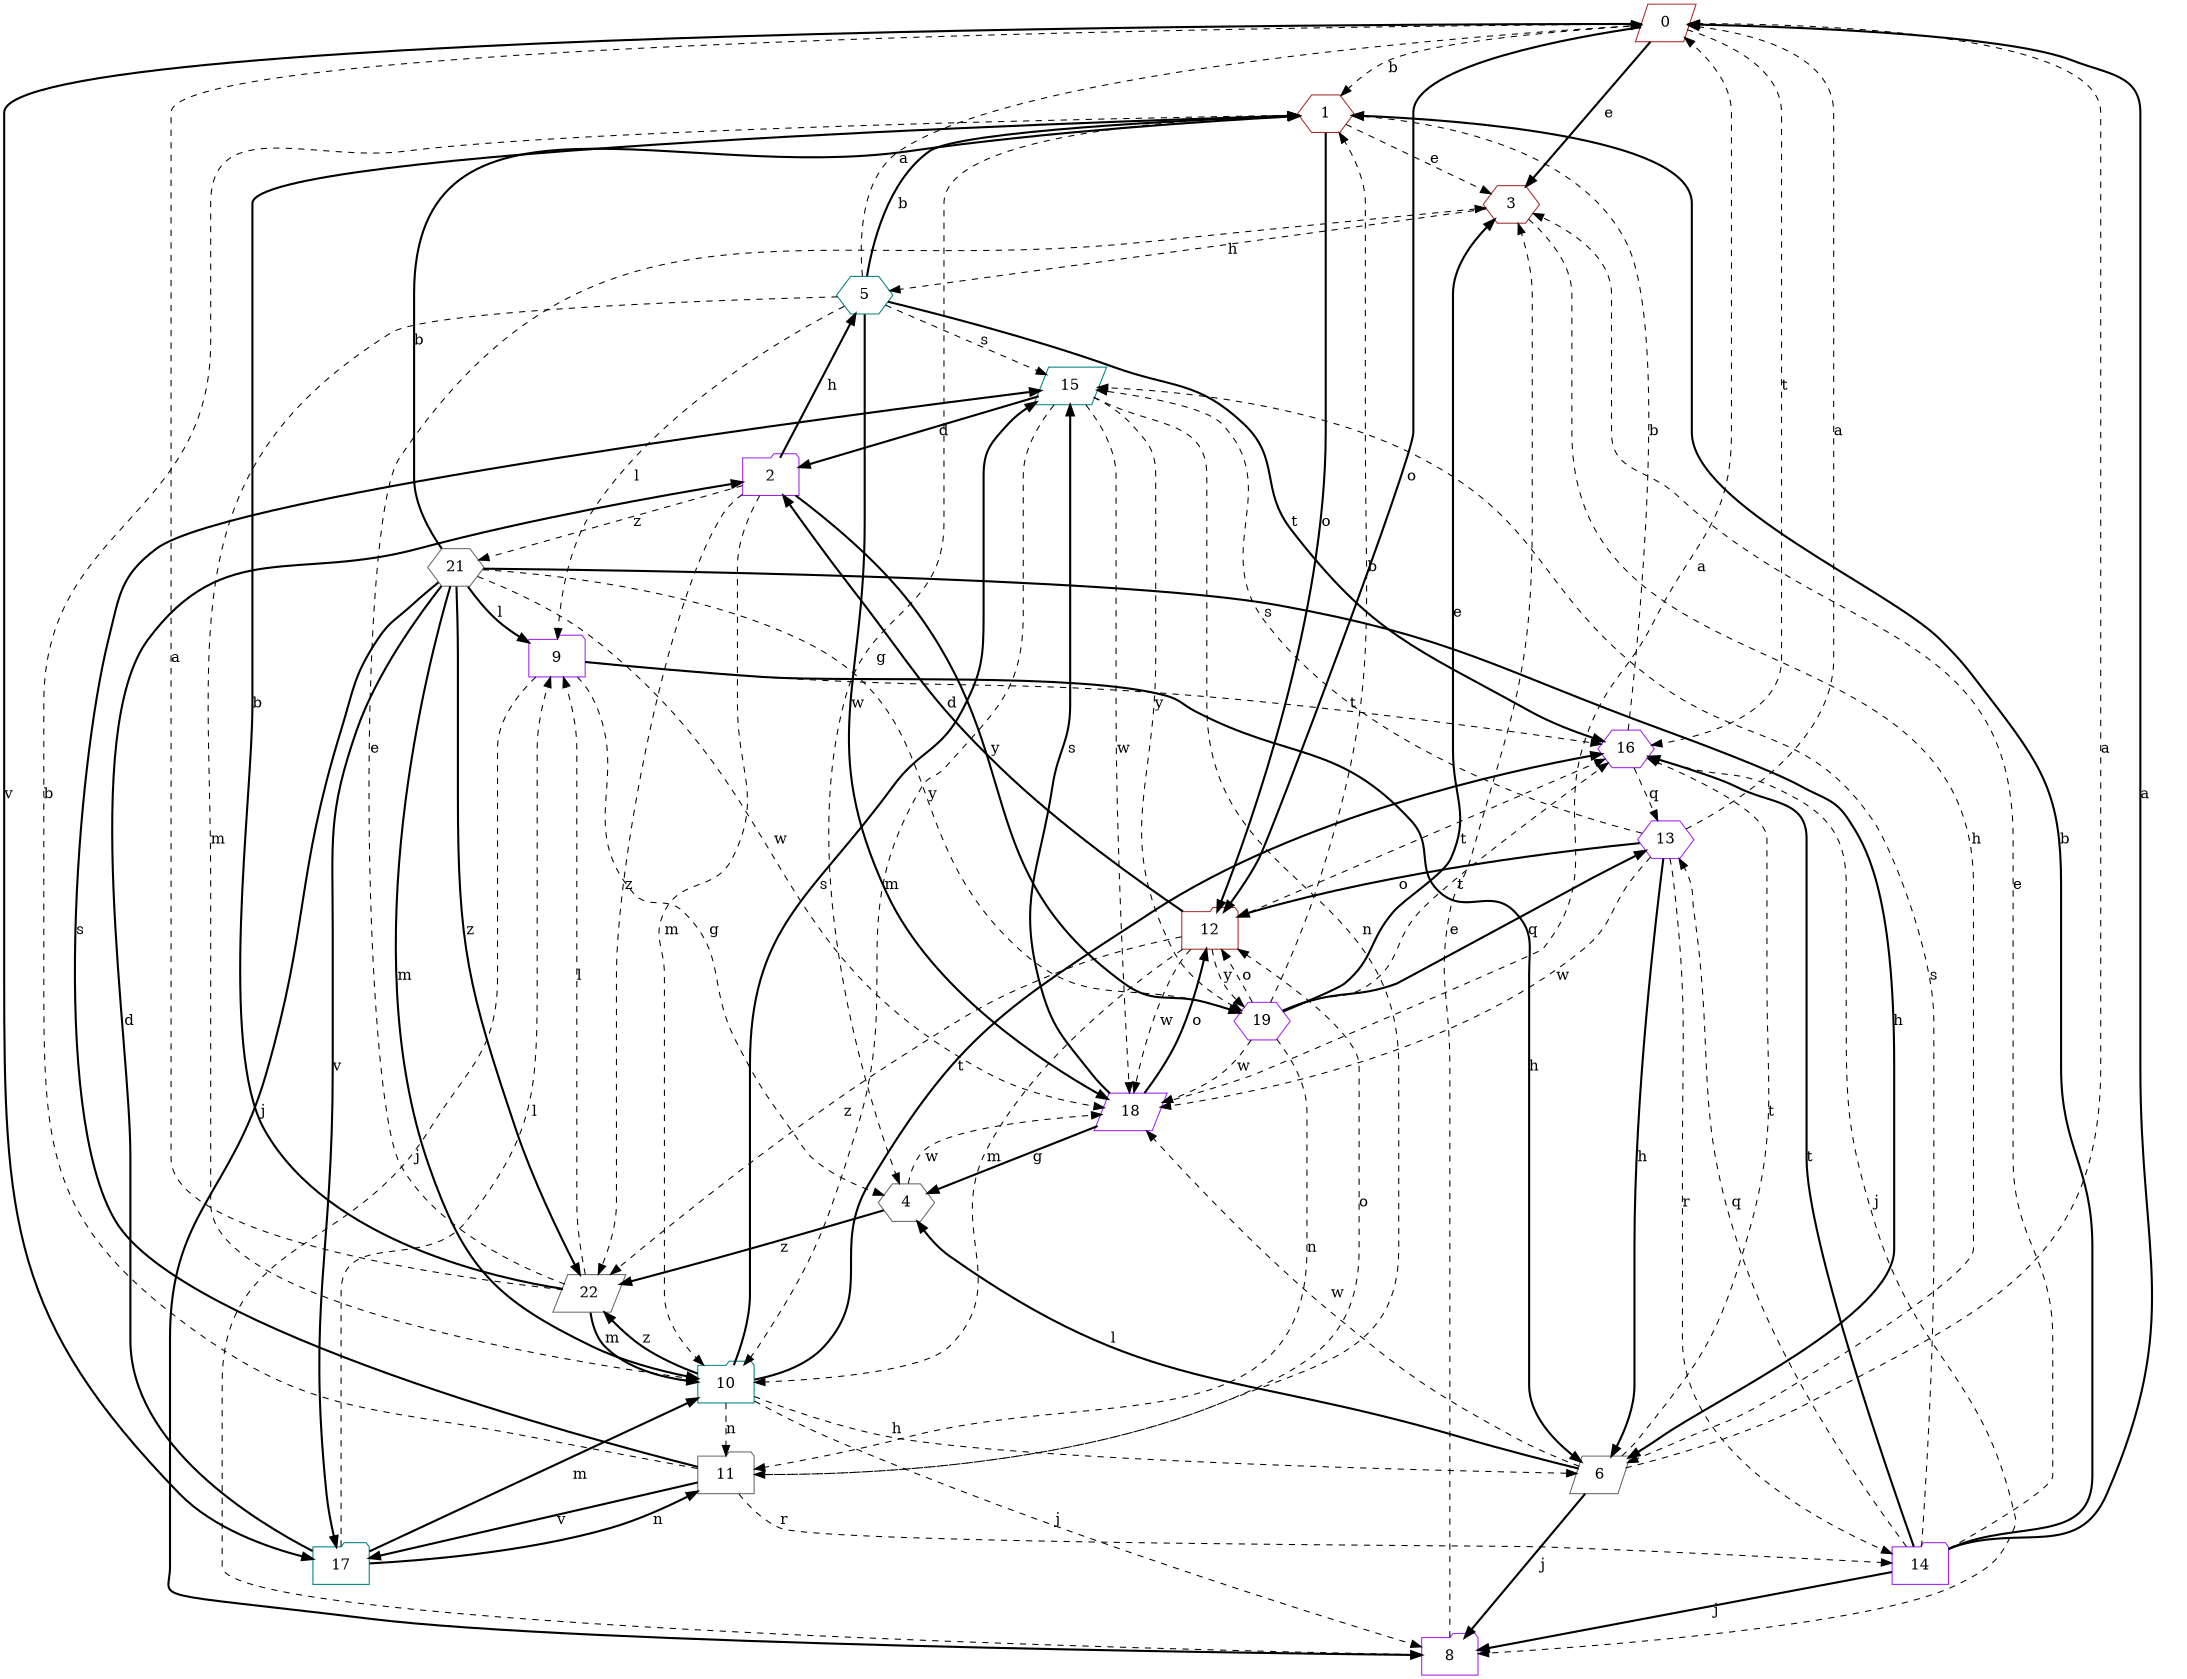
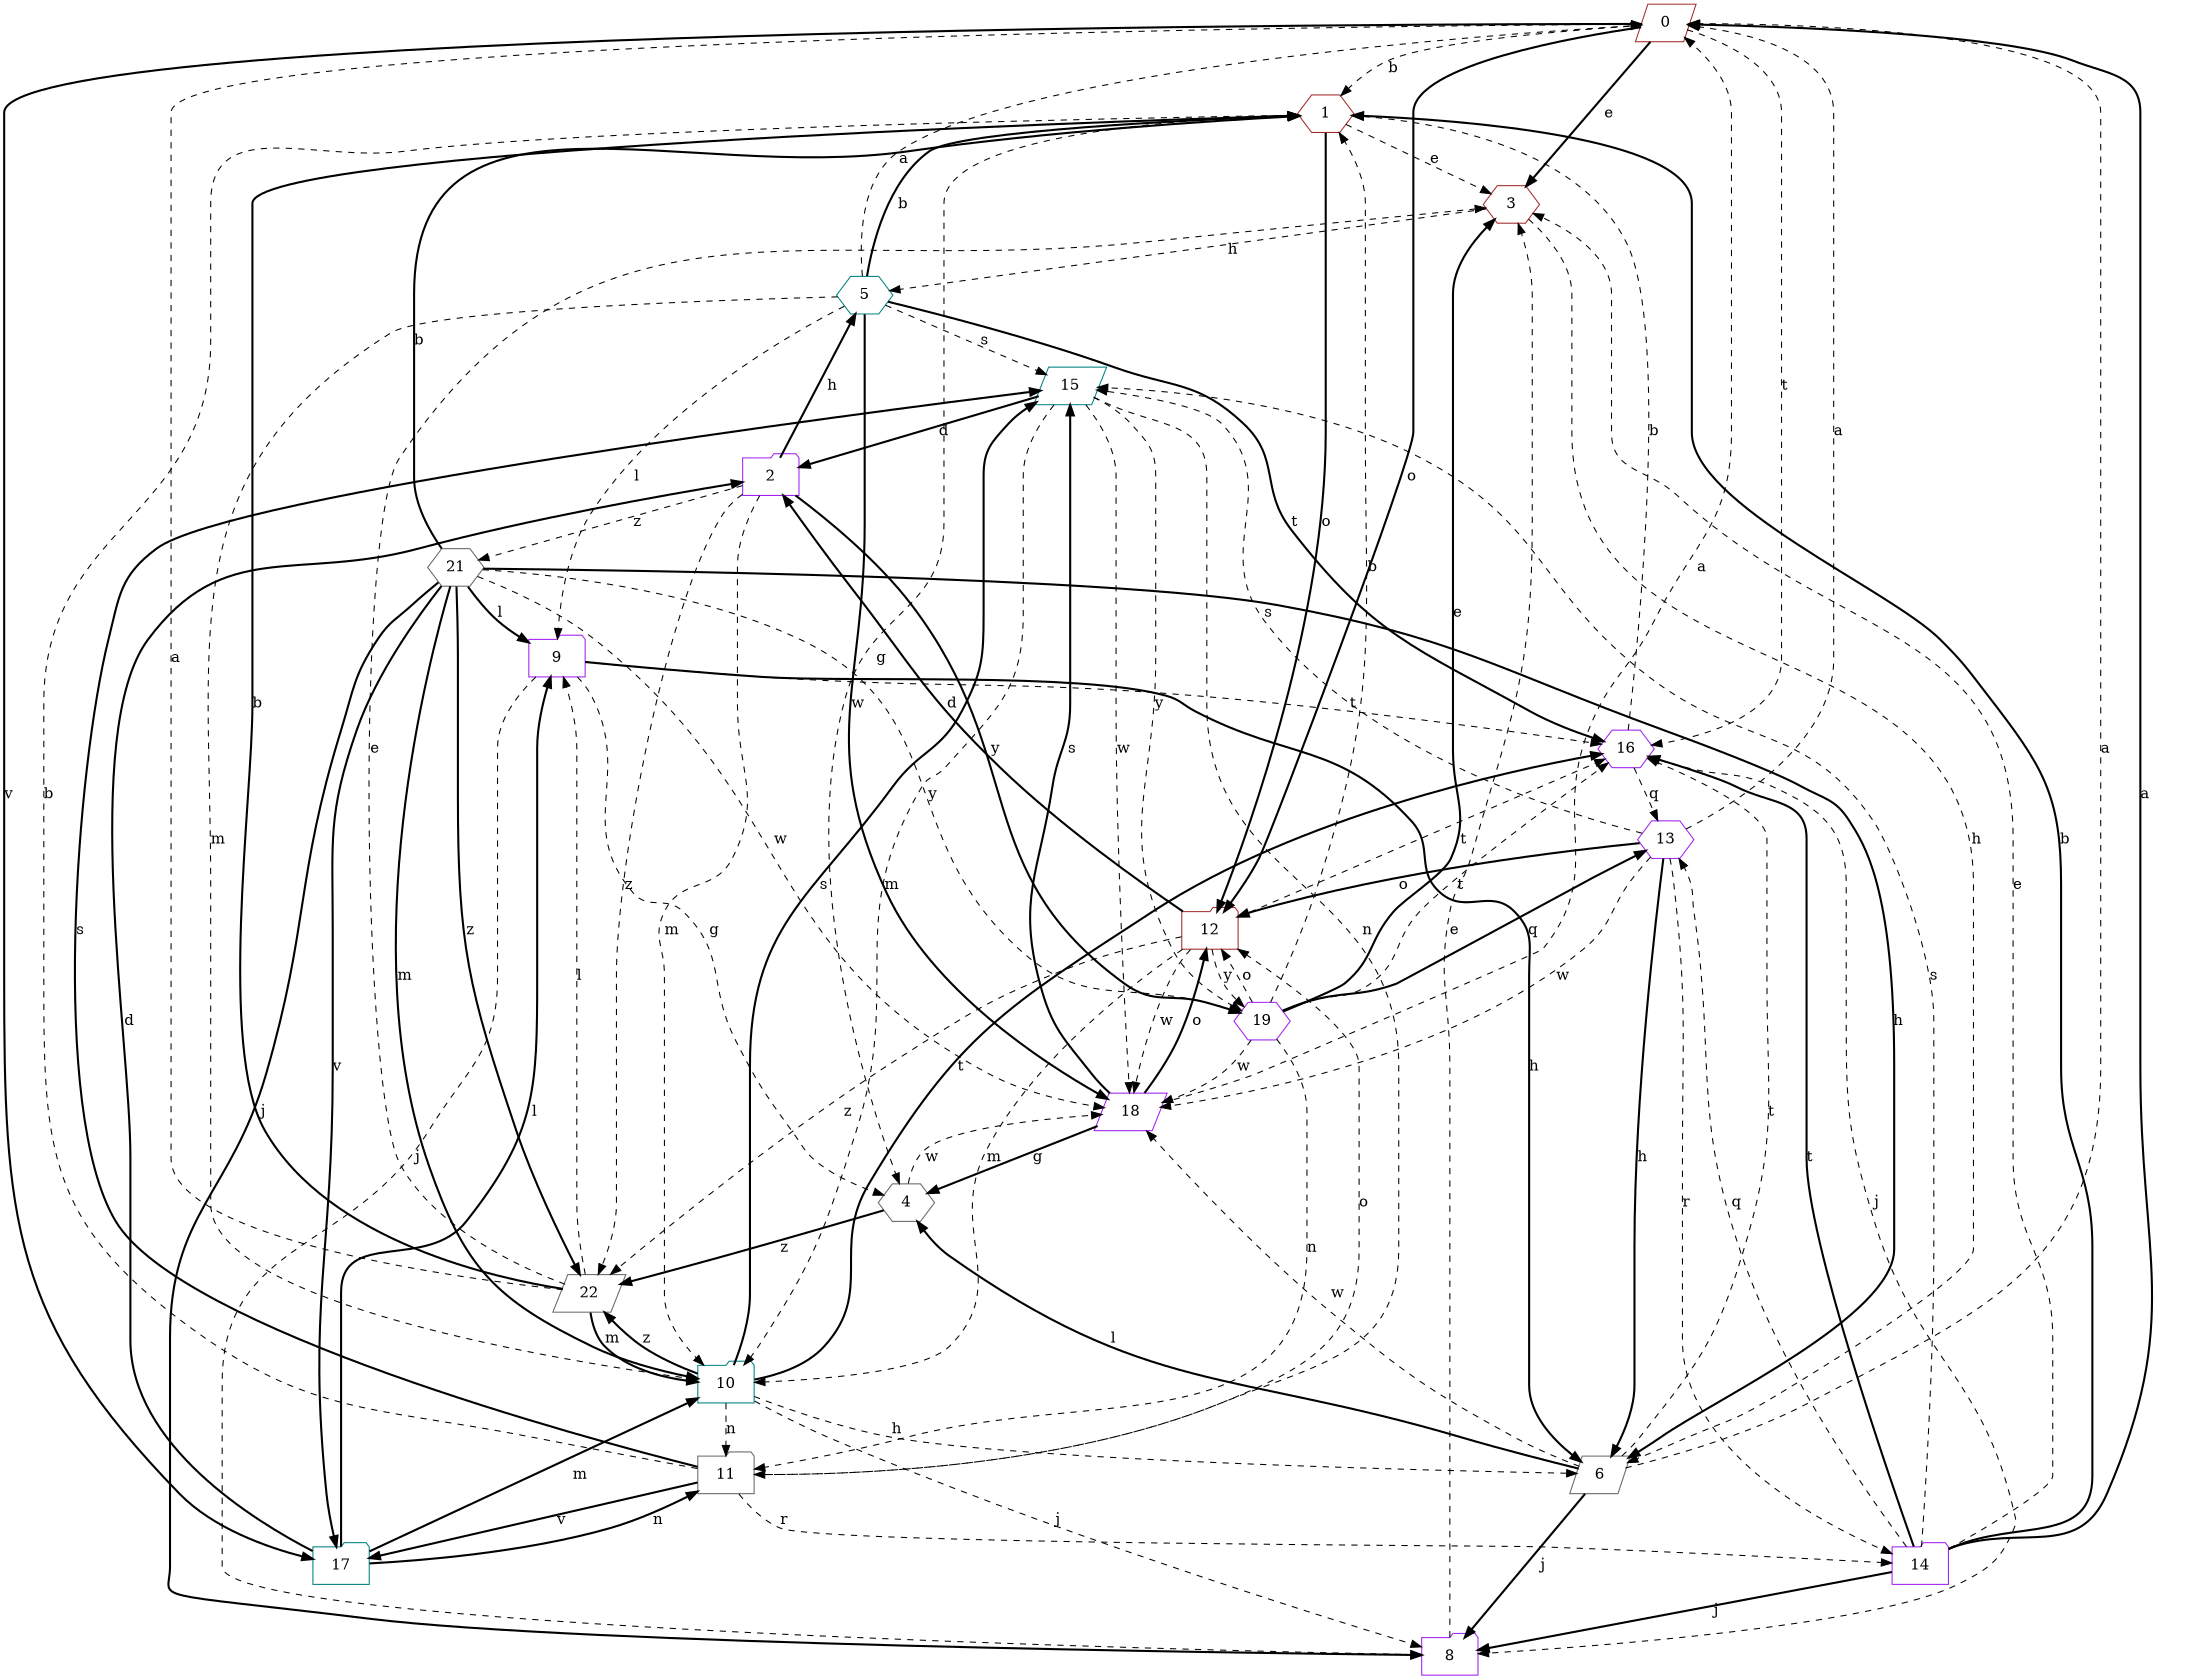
(506, 1163) -> (506, 1163)
